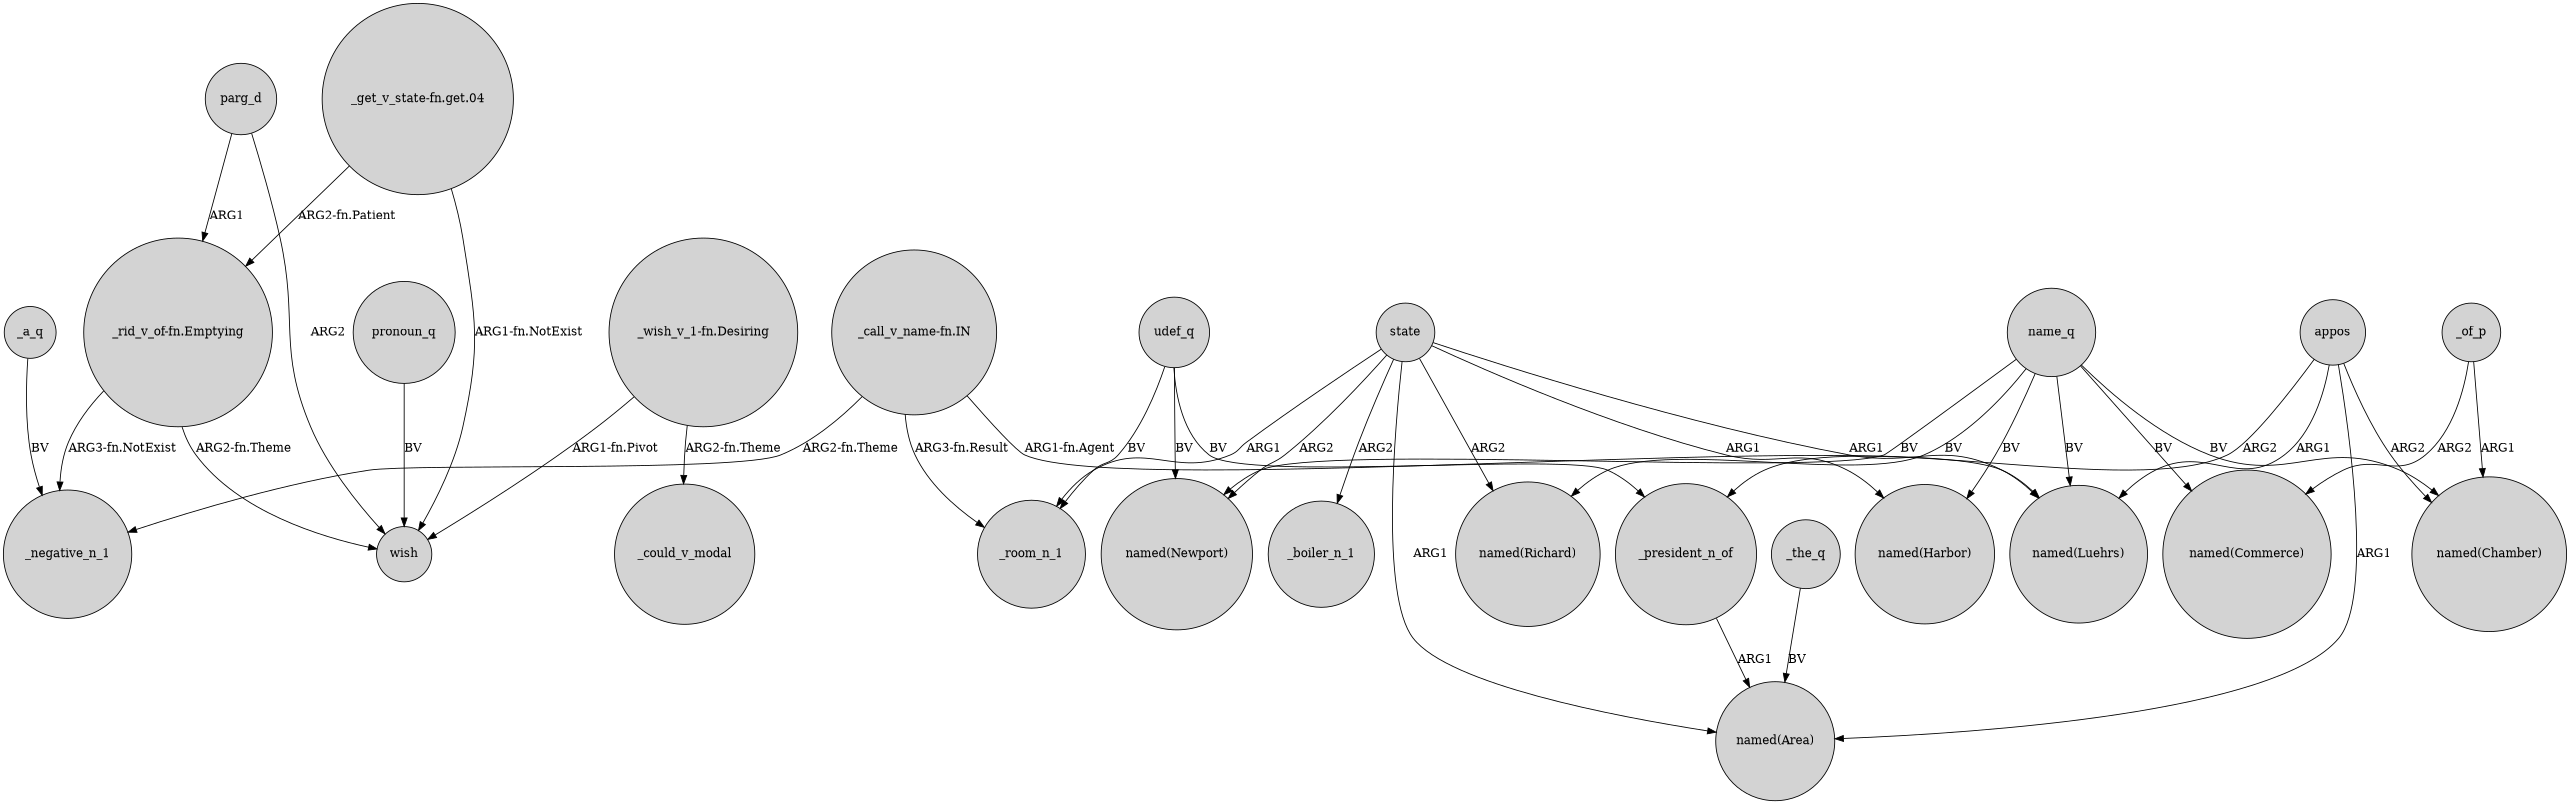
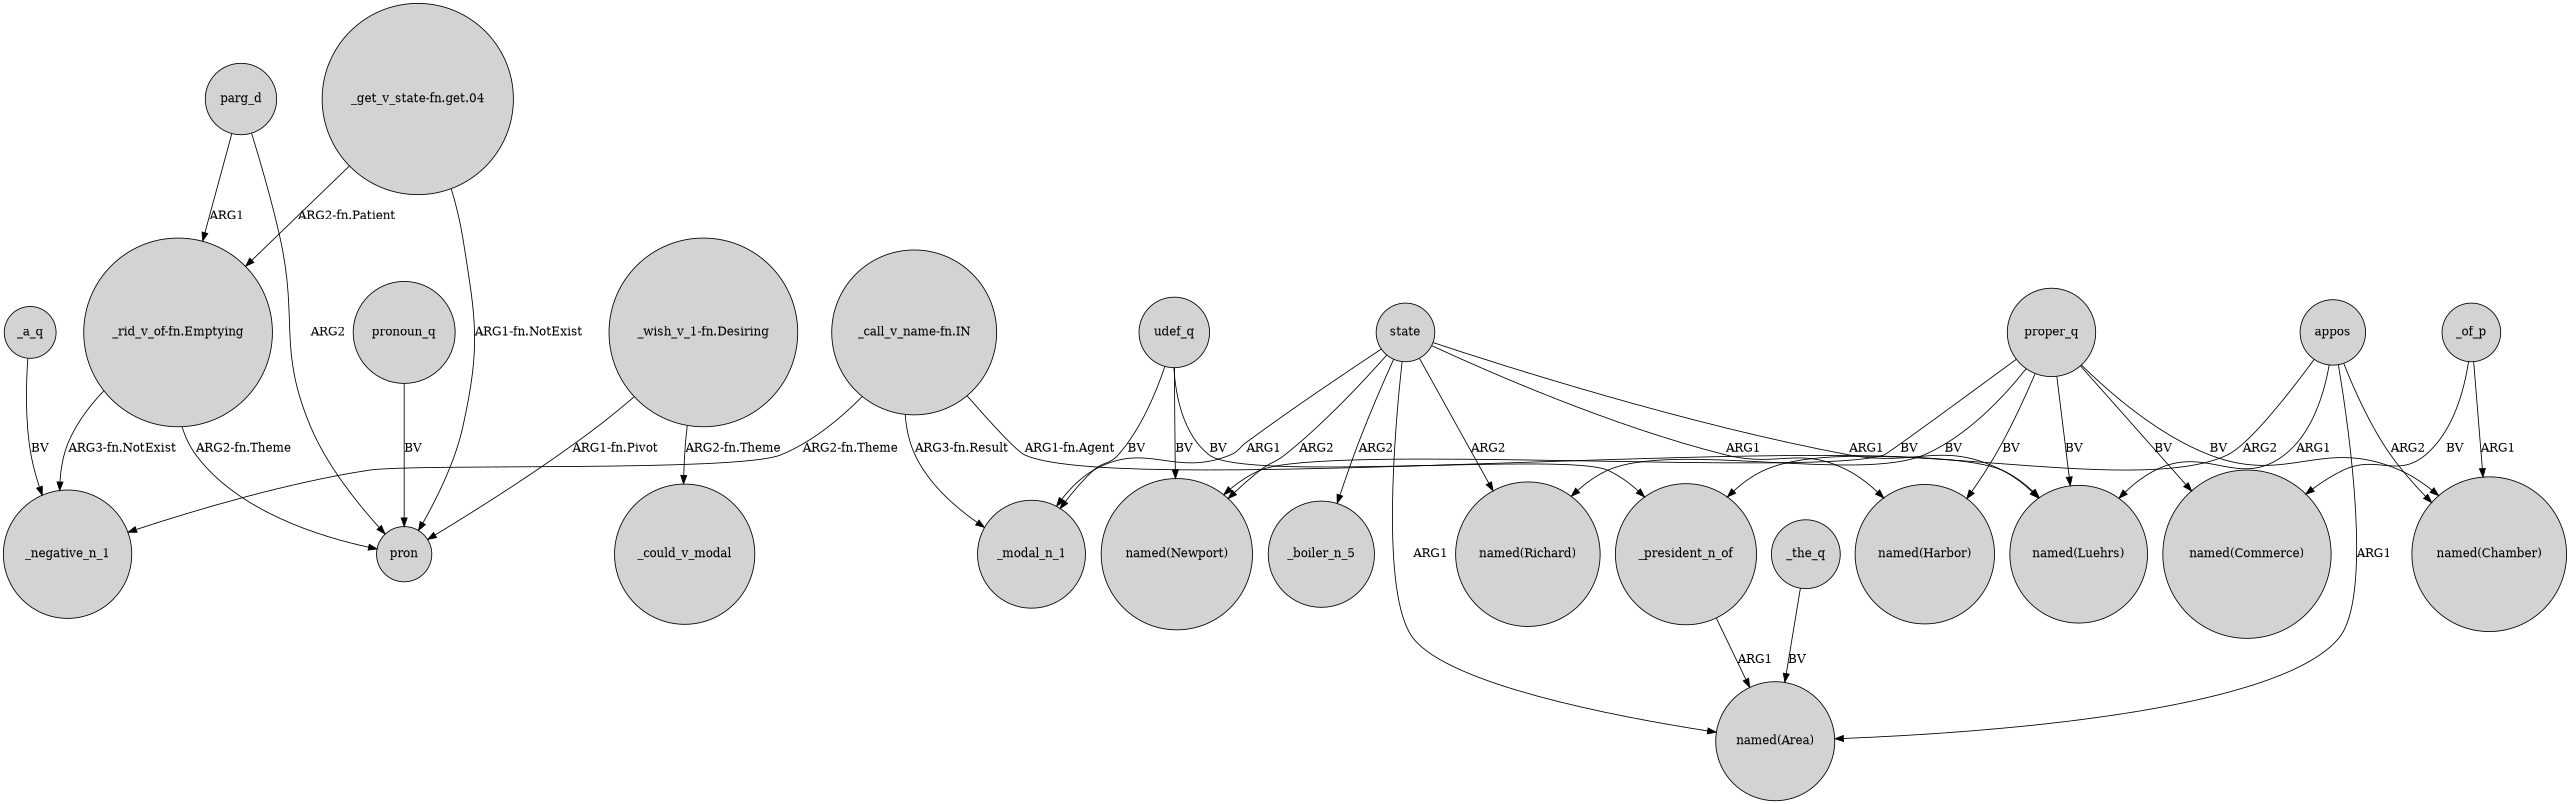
(2051, 332) -> (2051, 332)
(2455, 449) -> (2455, 449)
(404, 554) -> (404, 554)
(1031, 554) -> (1031, 554)
(1321, 554) -> (1321, 554)
